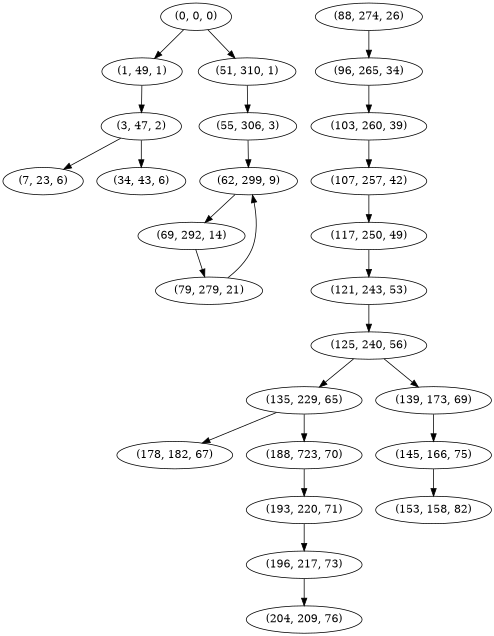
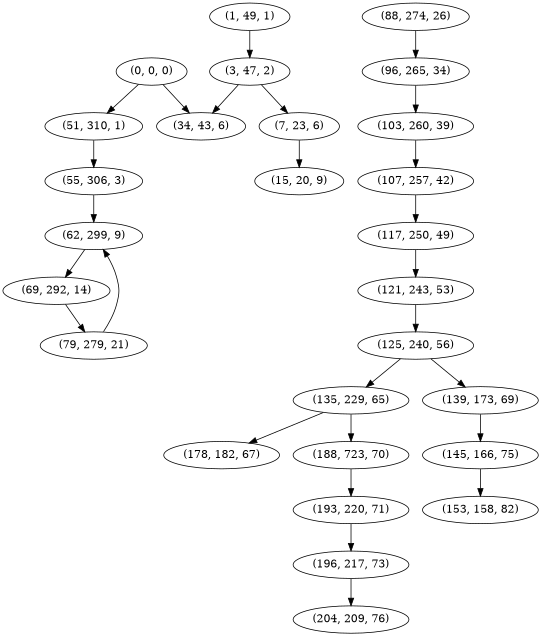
(172, 41) -> (174, 96)
none -> (299, 181)
